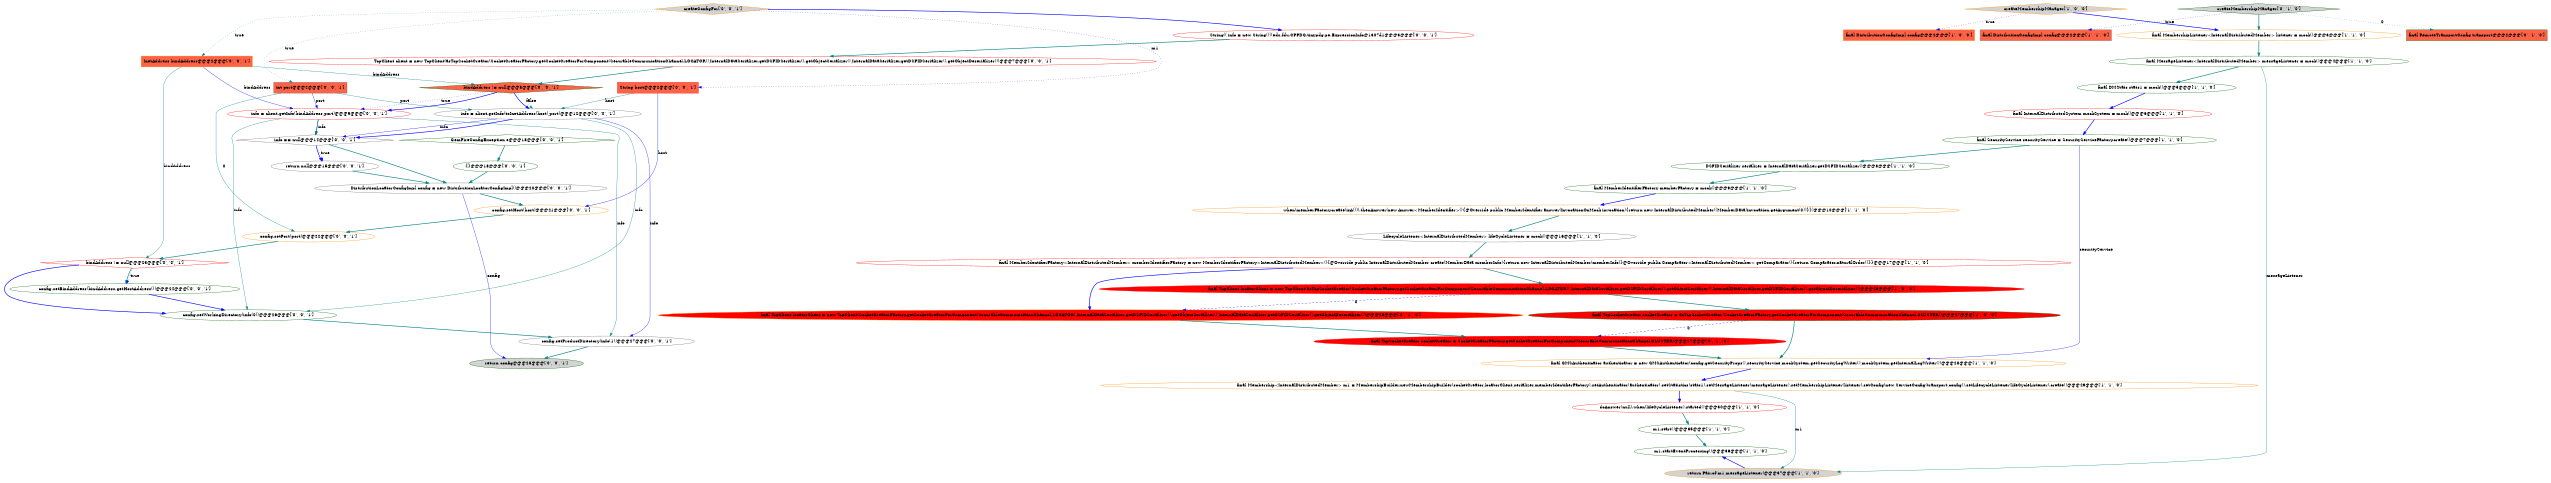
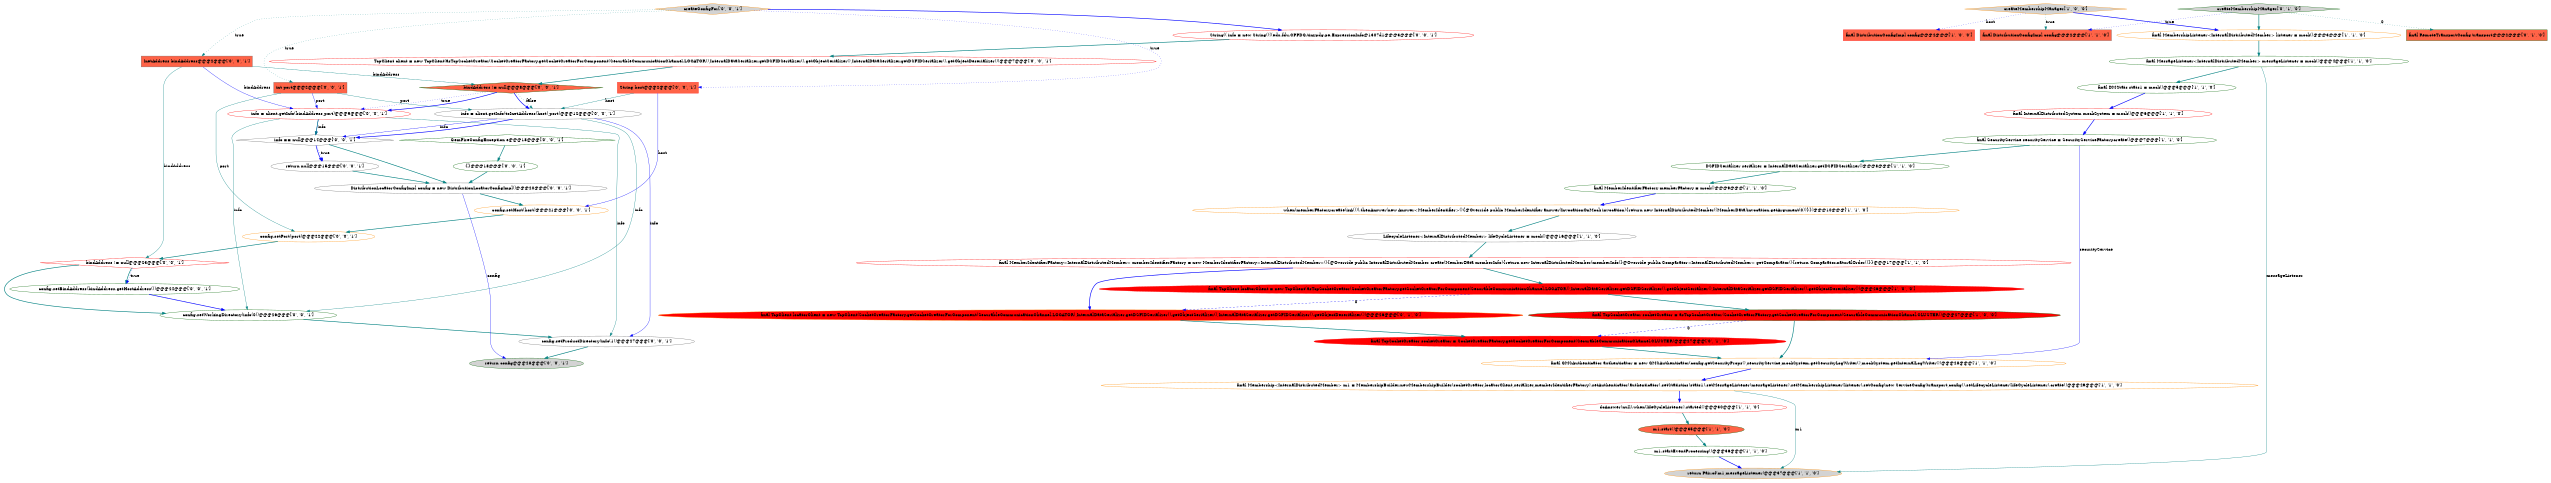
none -> (2046, 21)
(1990, 22) -> (1990, 22)
(1909, 35) -> (1909, 35)
(1155, 48) -> (1155, 48)
(197, 61) -> (197, 61)
(224, 166) -> (224, 166)
(40, 304) -> (40, 304)
(1691, 429) -> (1691, 429)
(1735, 463) -> (1729, 462)
